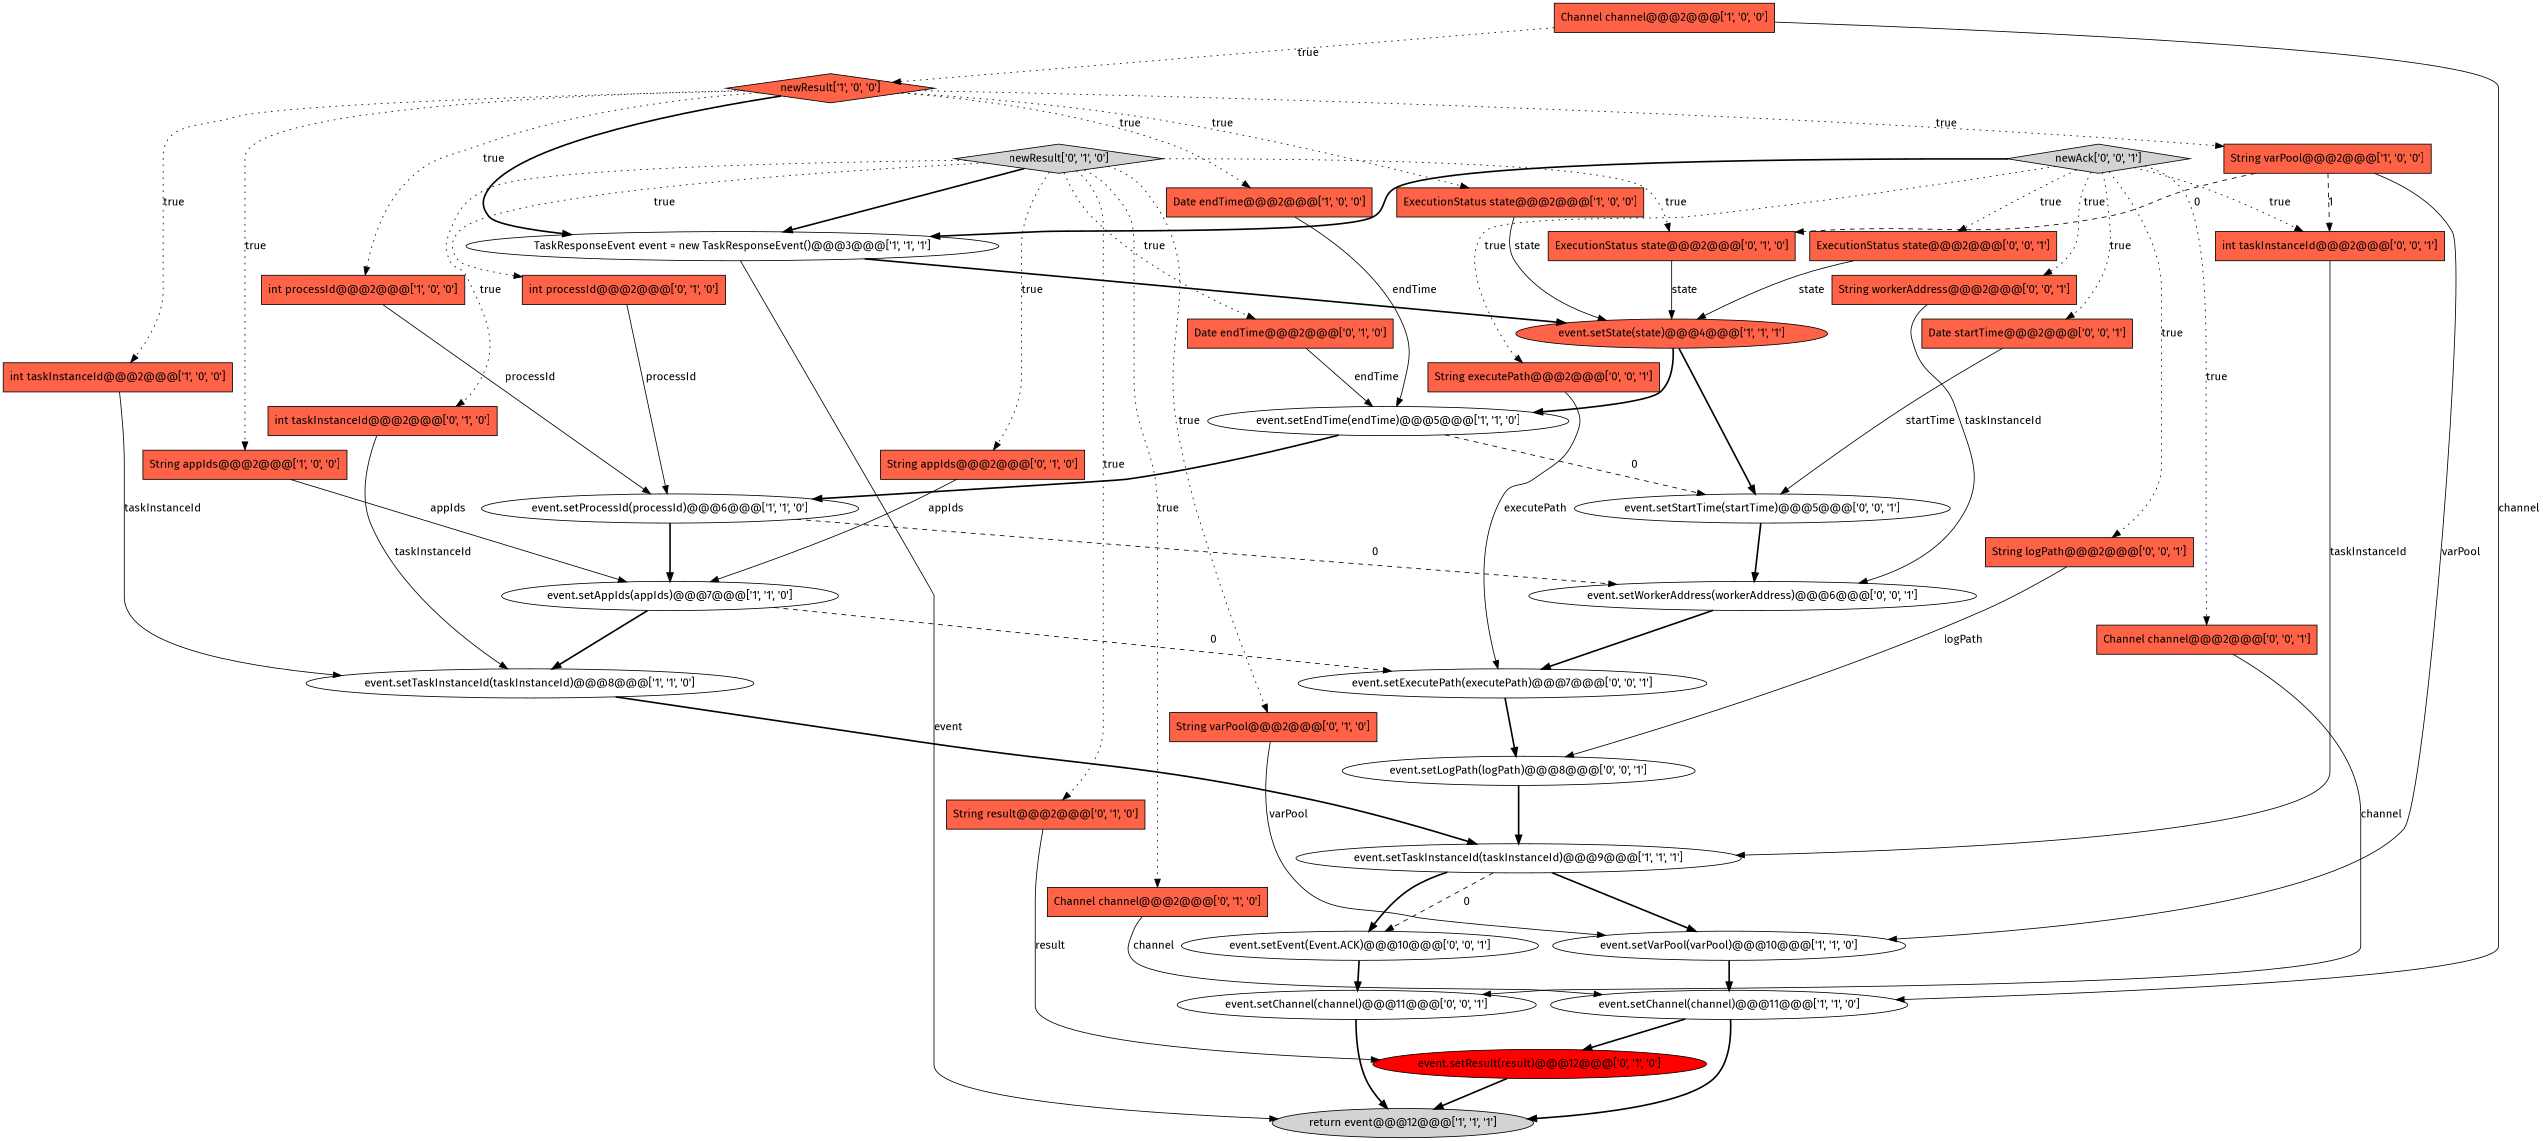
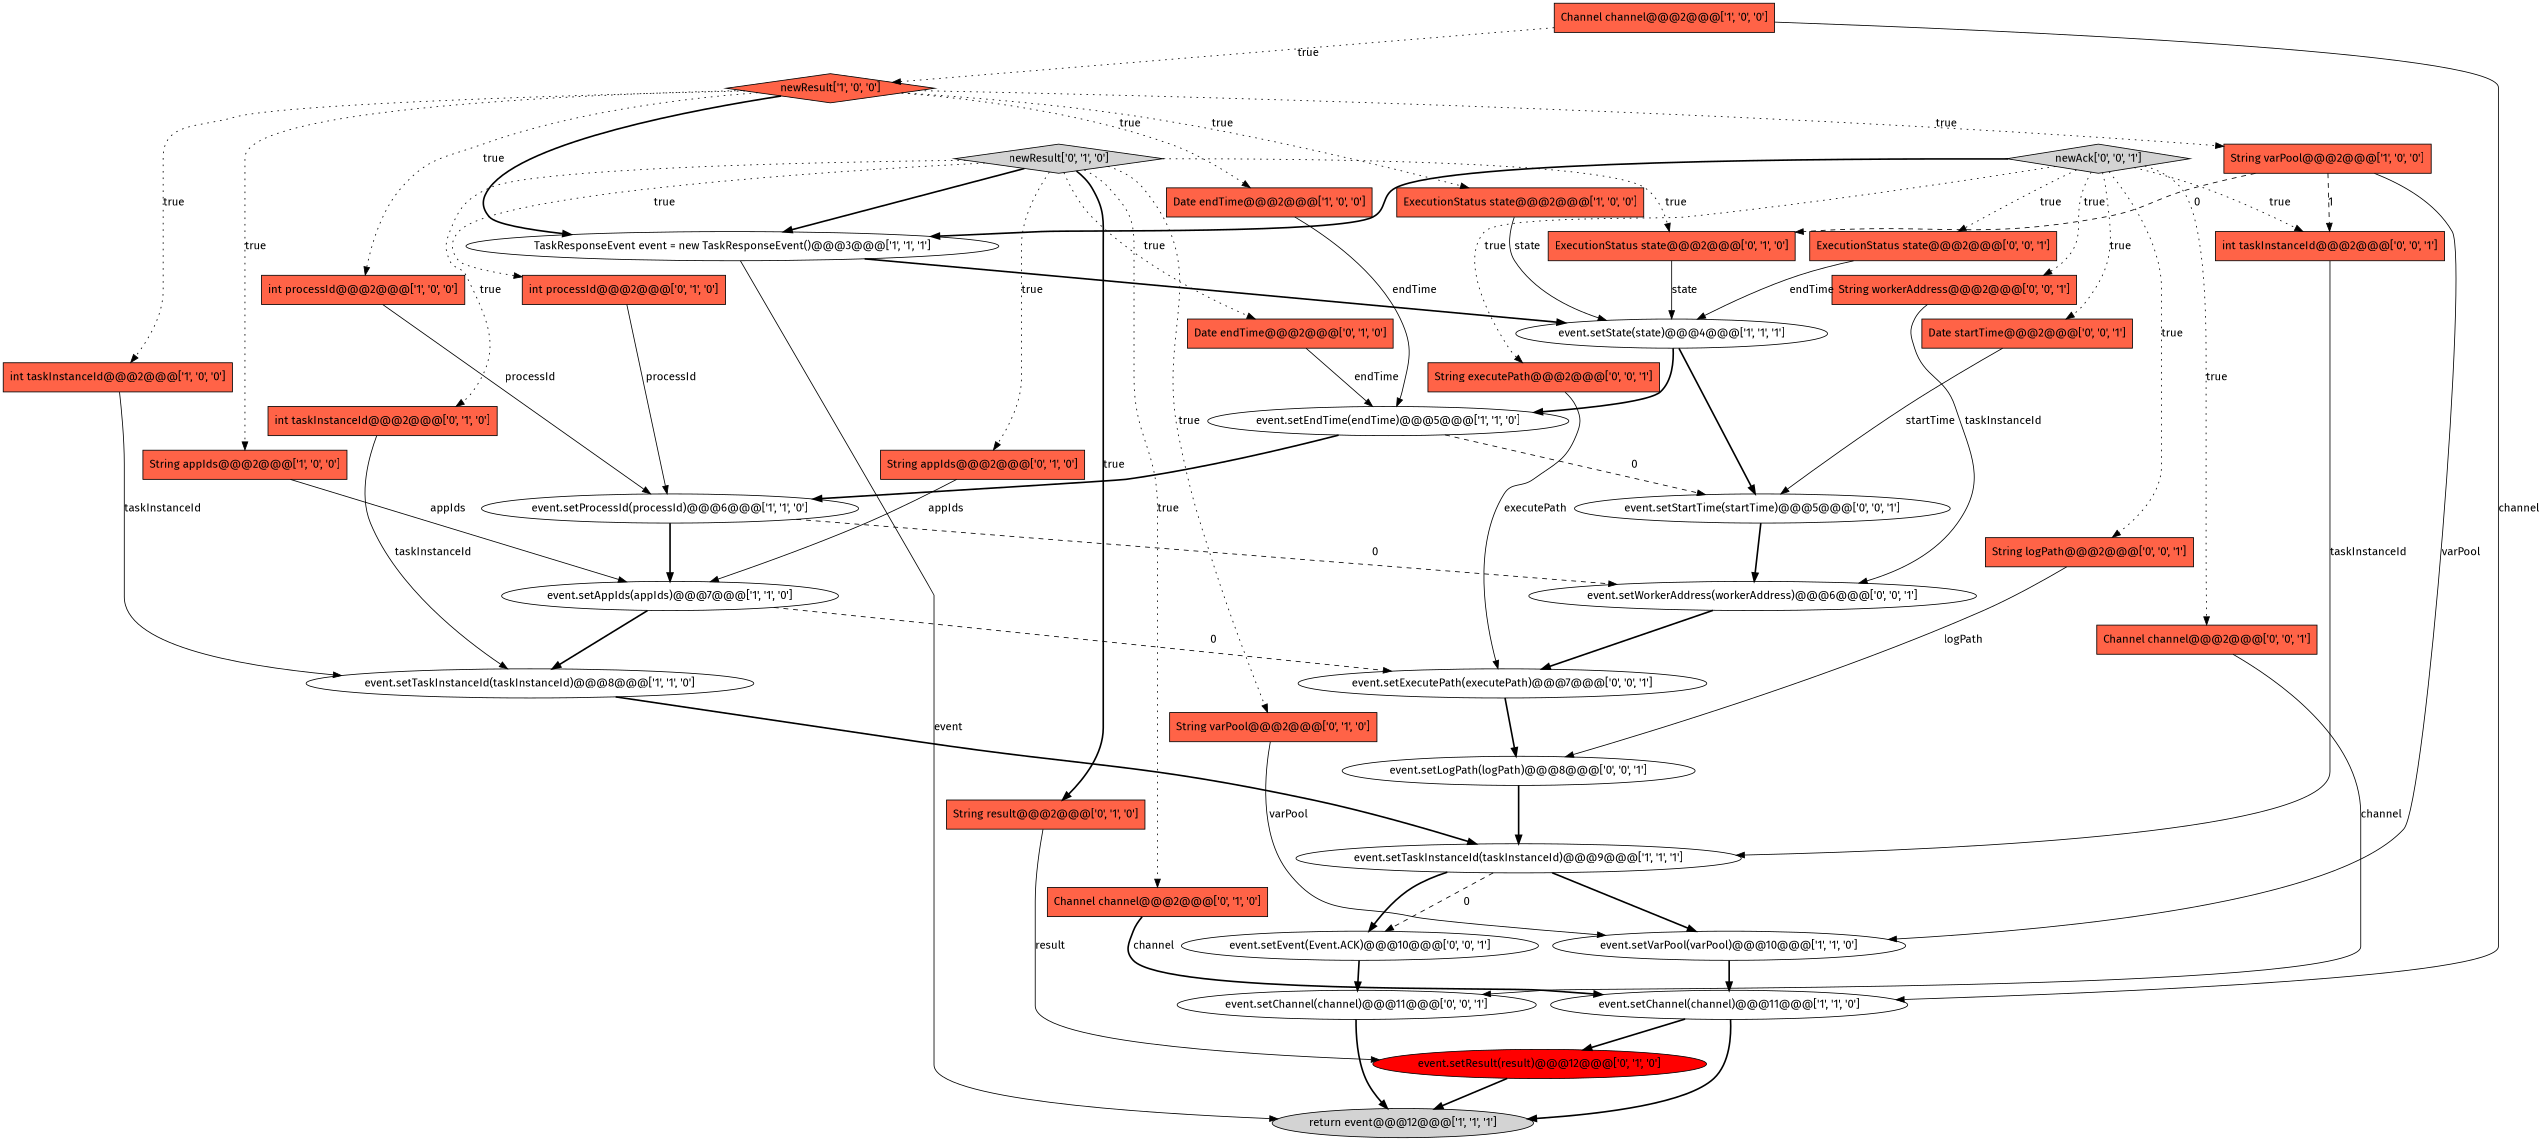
(1812, 290) -> (1812, 290)
(1672, 334) -> (1672, 334)
(1103, 468) -> (1103, 468)
(1338, 987) -> (1338, 987)
